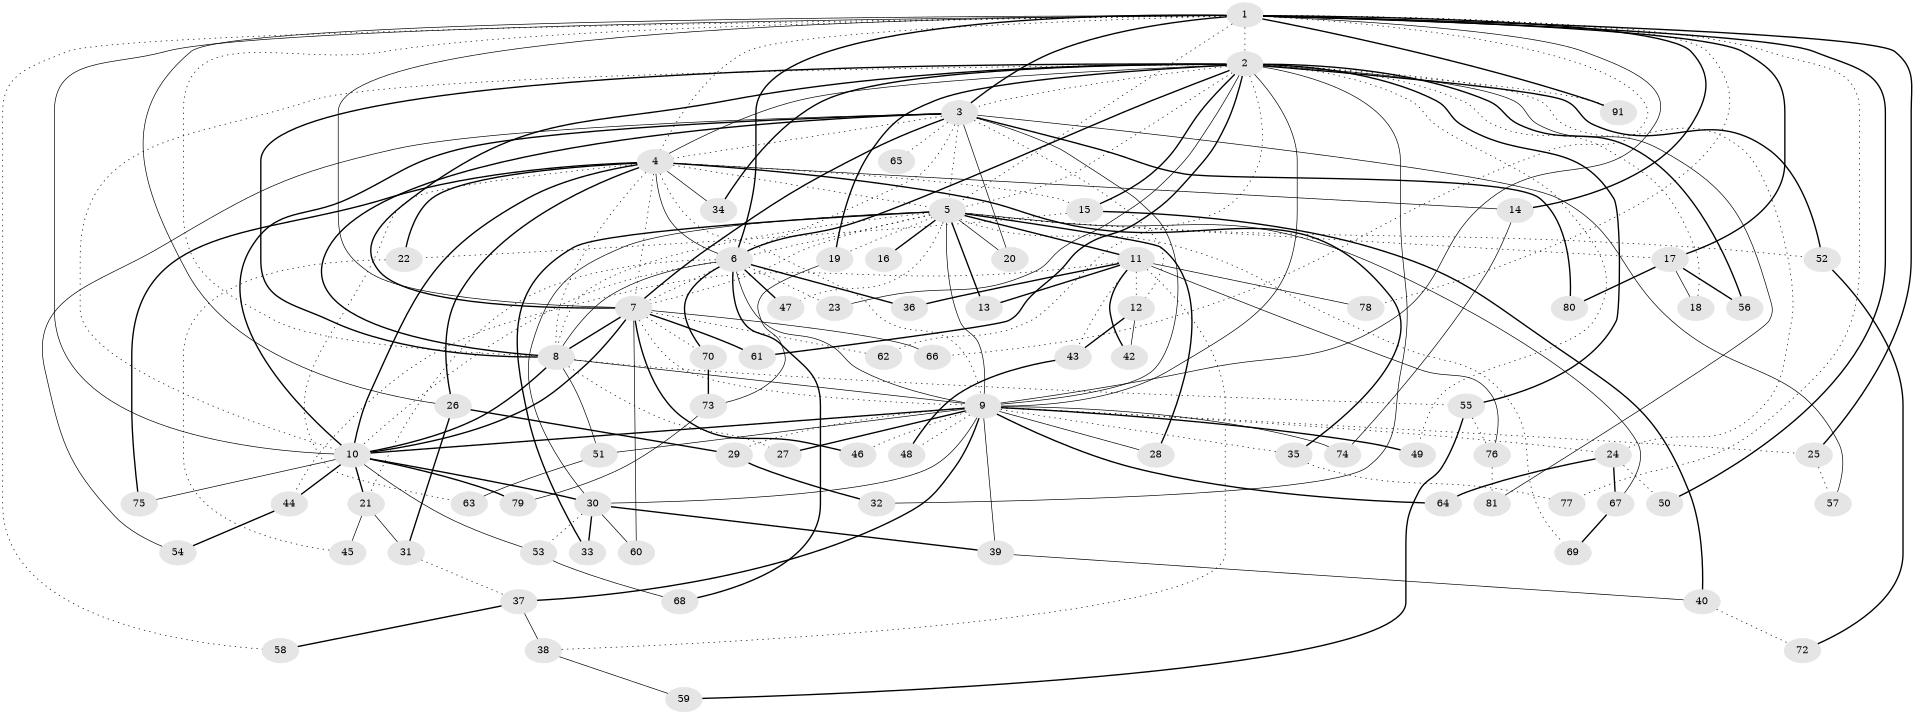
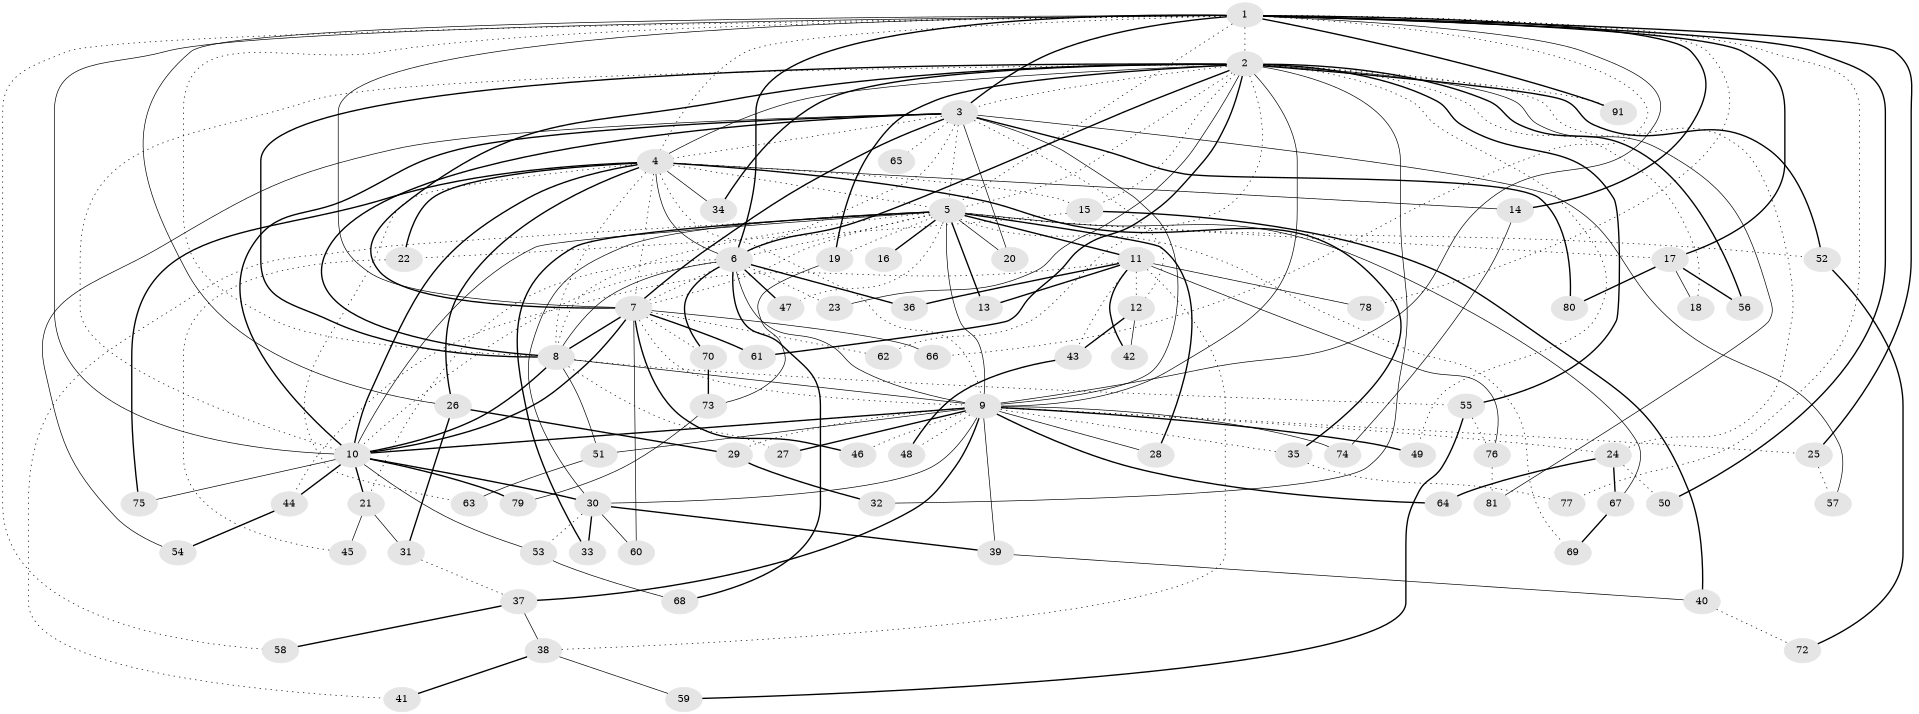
(1176, 148) -> (1176, 148)
none -> (582, 240)
none -> (402, 700)
